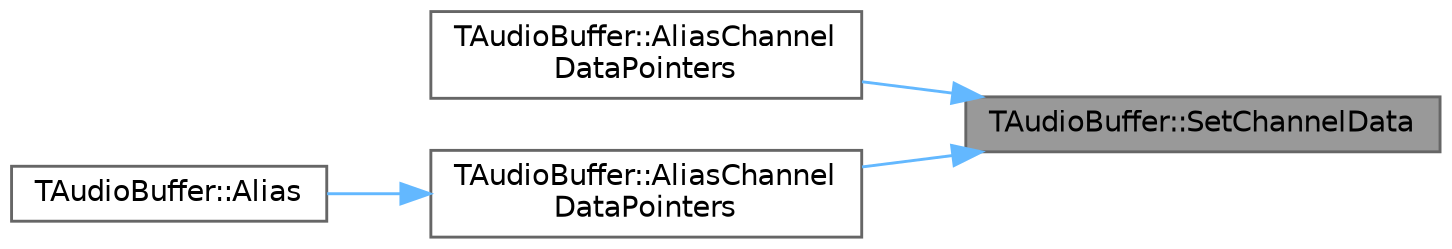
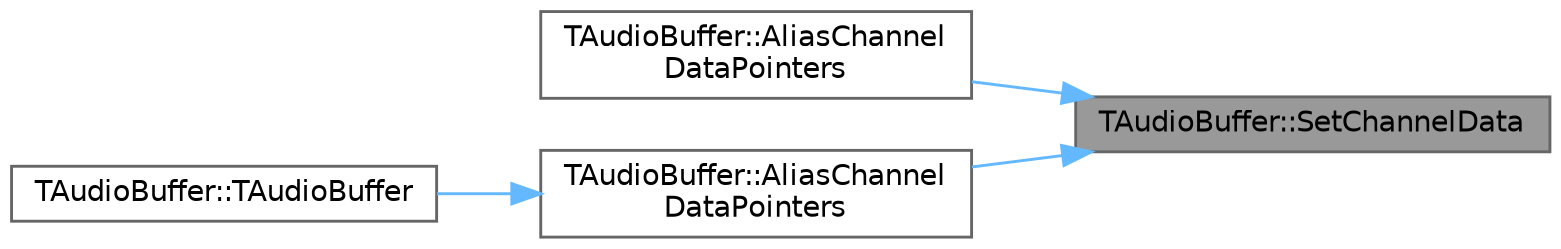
(169, 194) -> (224, 194)
